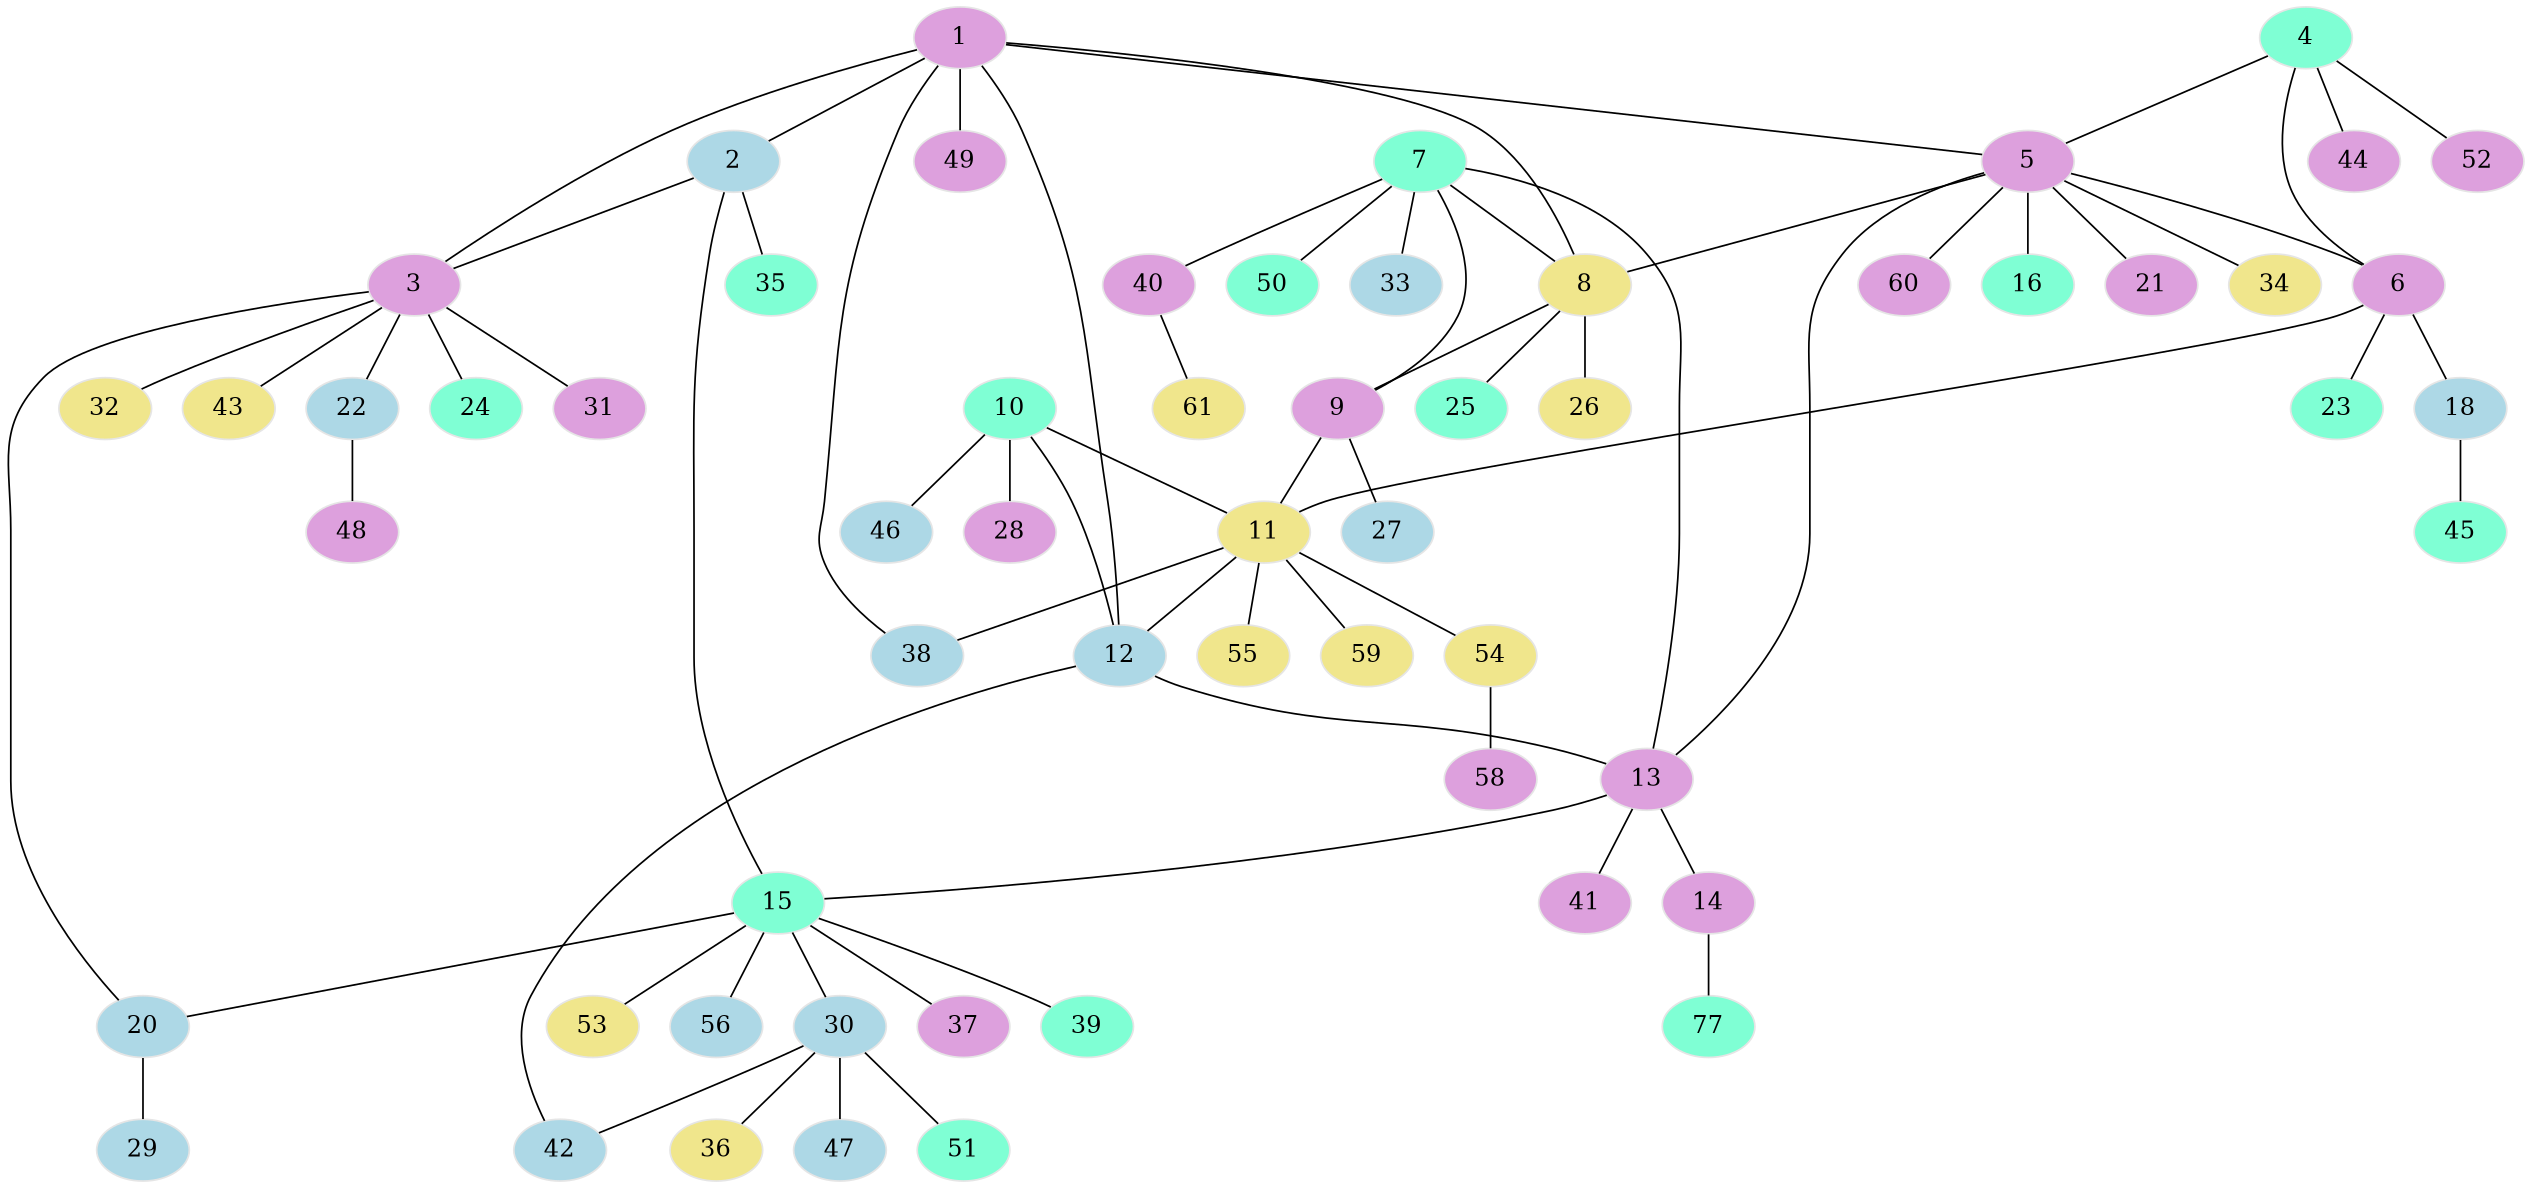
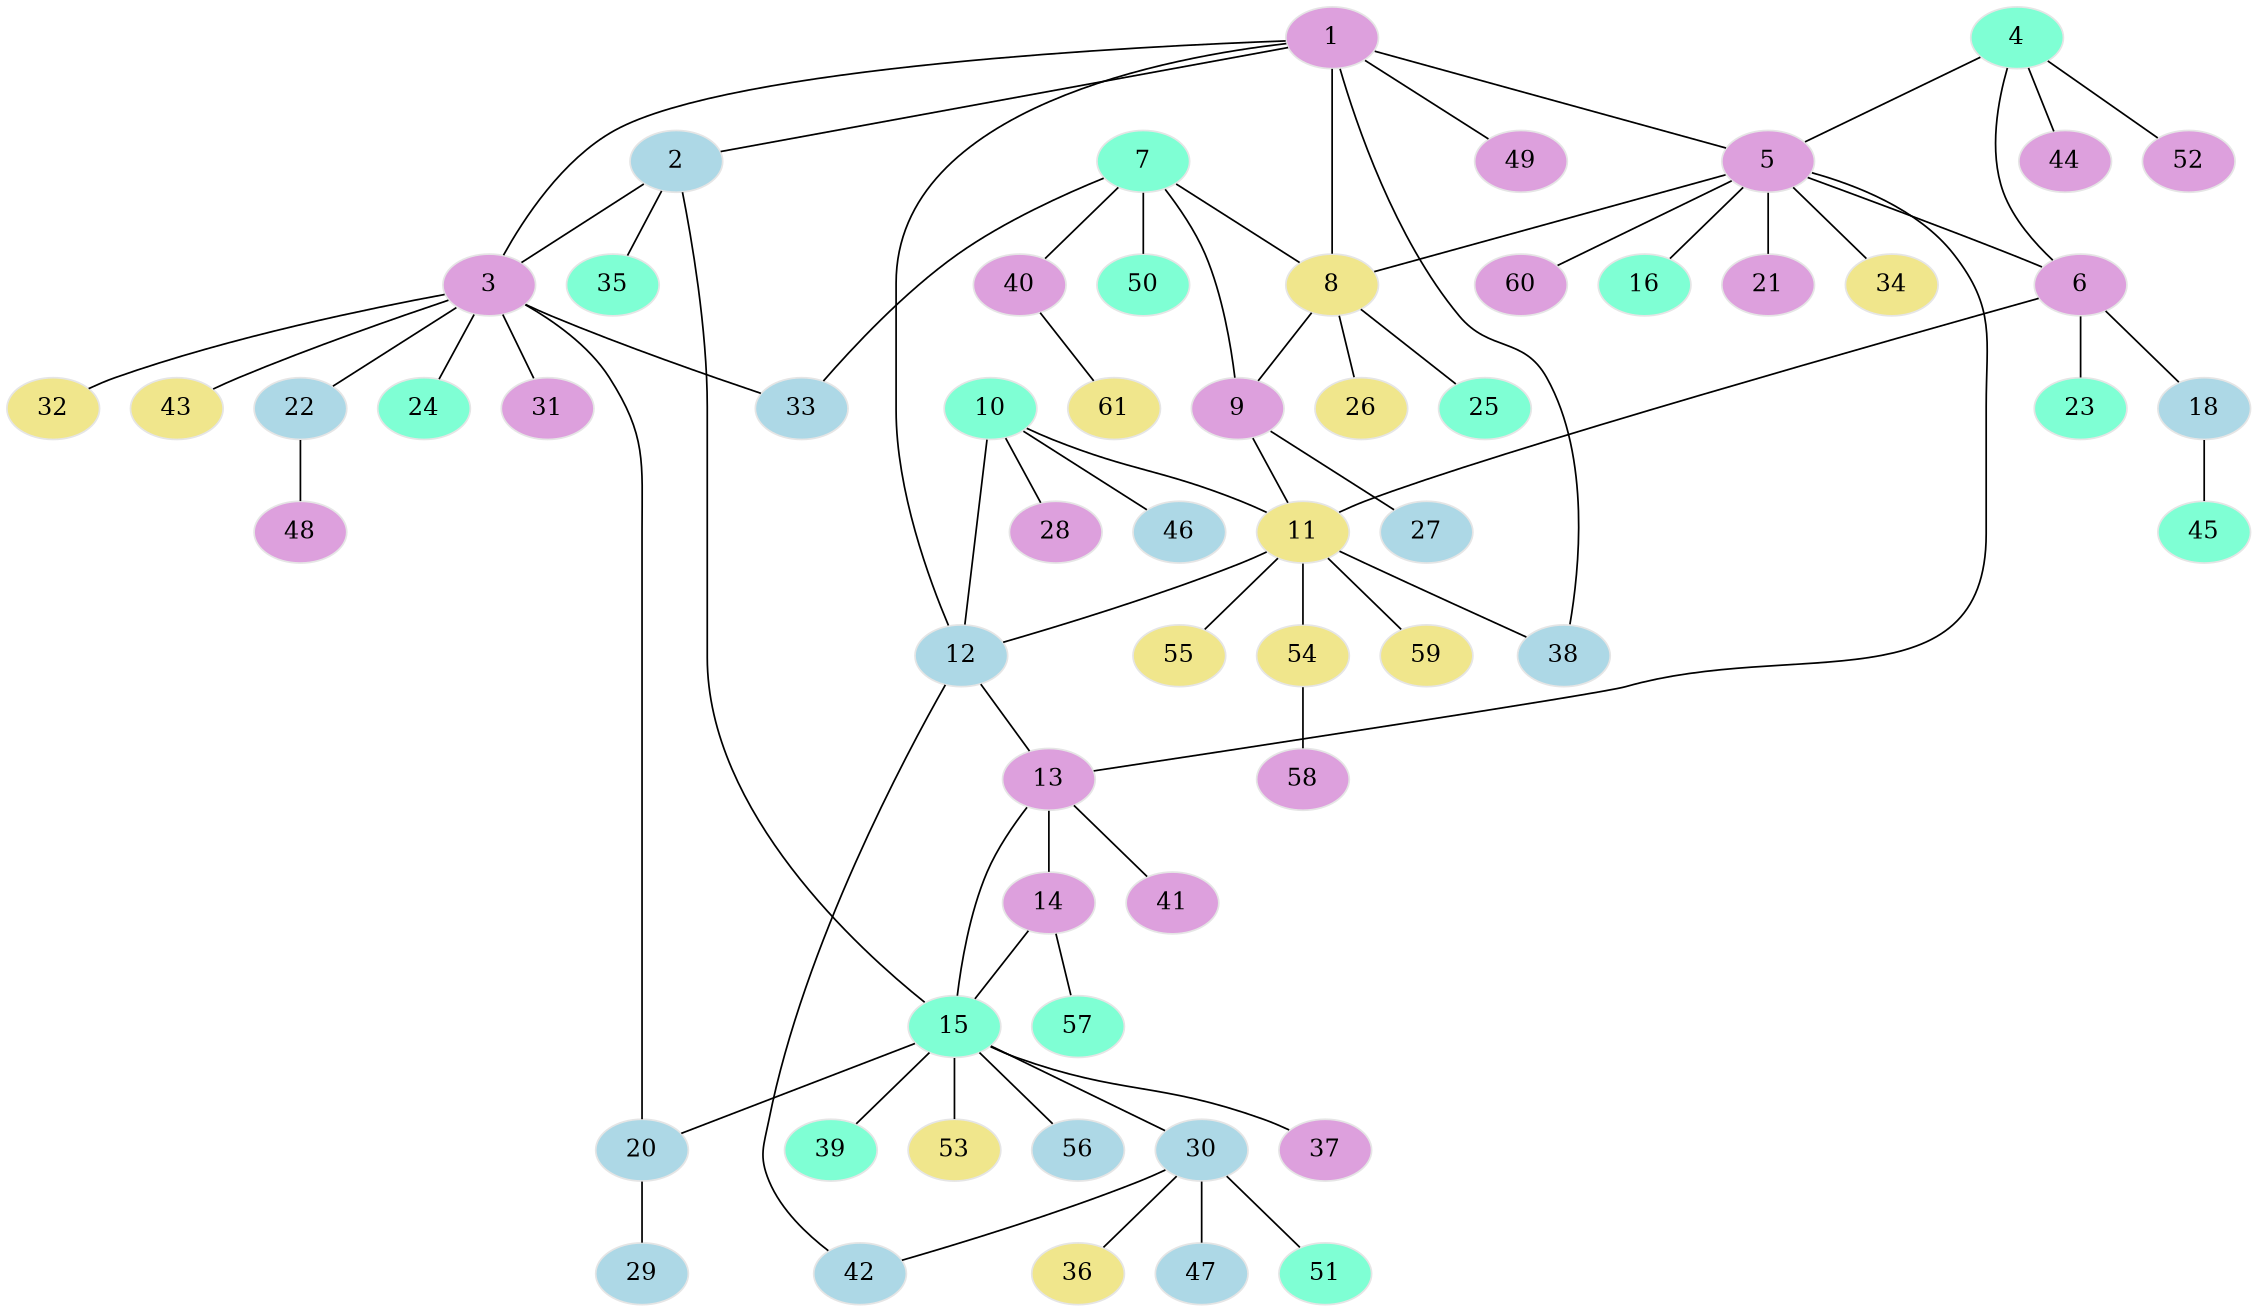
none -> (642, 351)
(1680, 396) -> none
none -> (1002, 965)
(1709, 1027) -> (1078, 1027)
